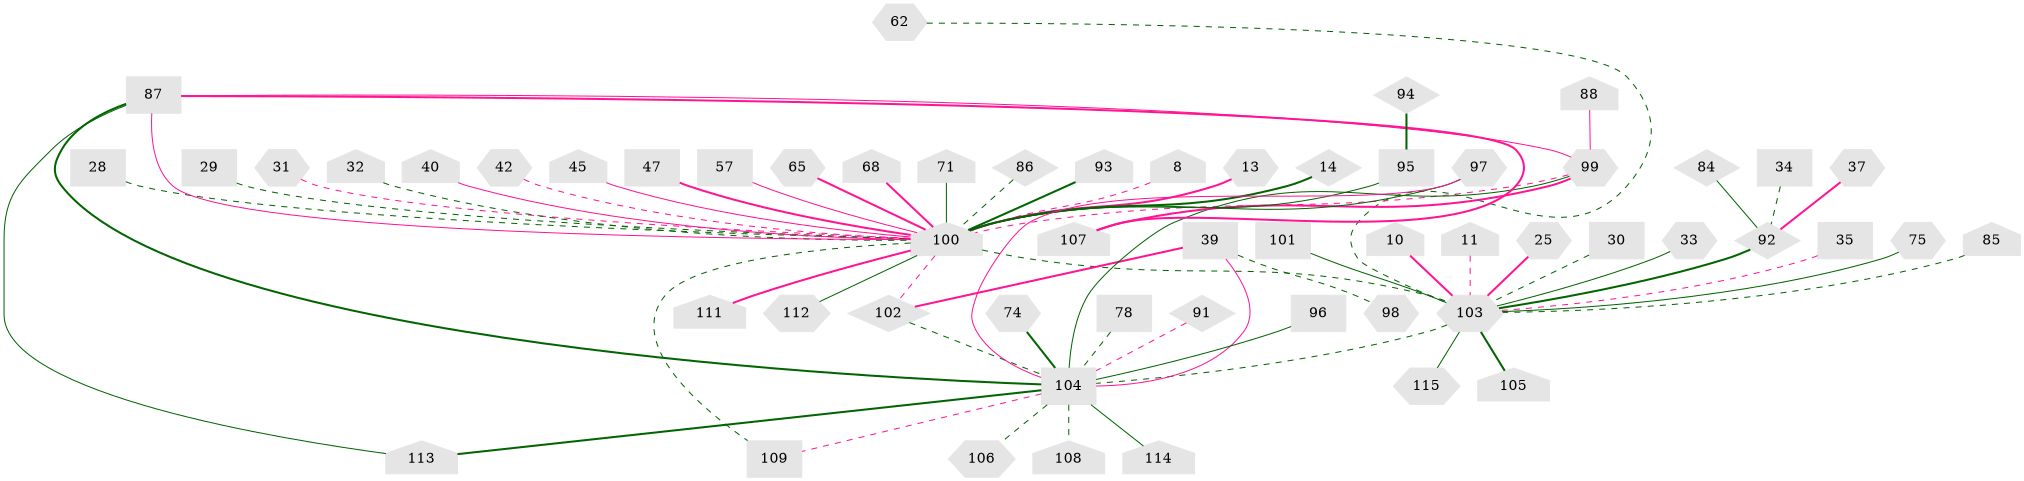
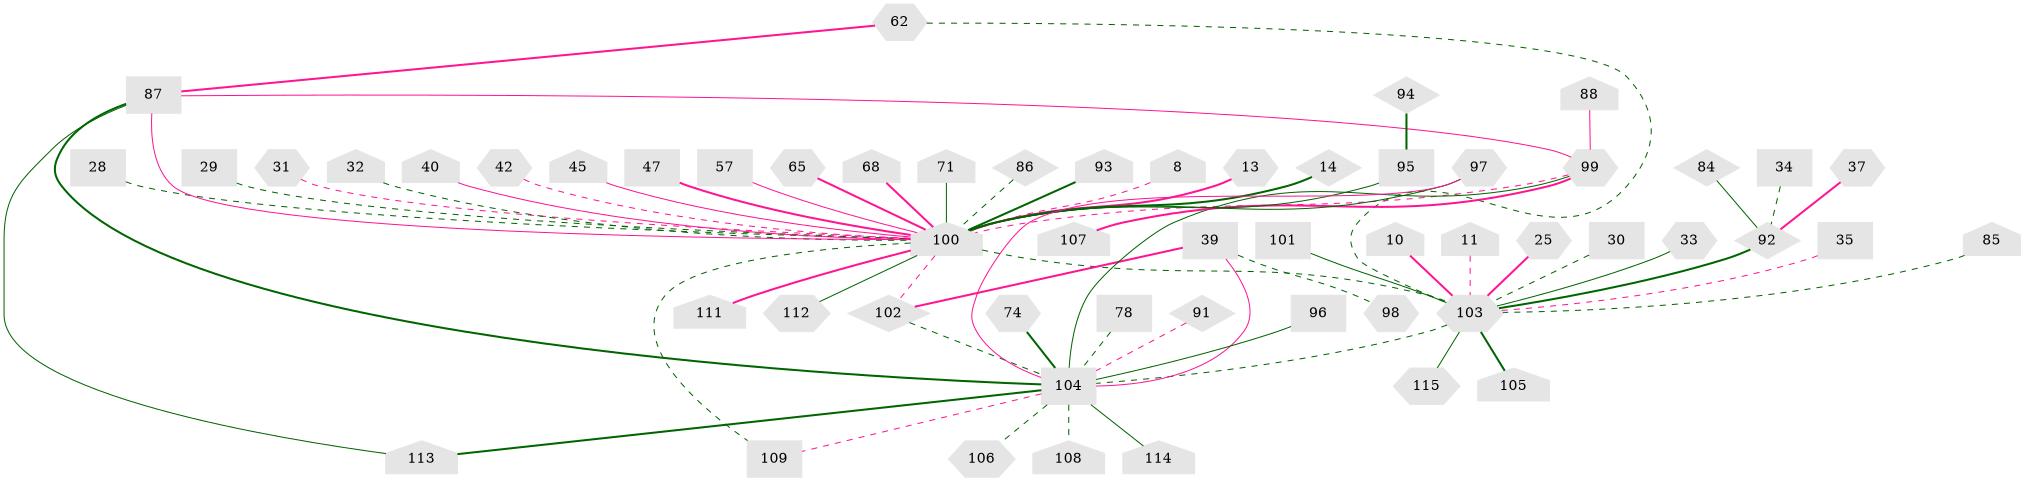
(1524, 164) -> (528, 59)
(1918, 241) -> none
